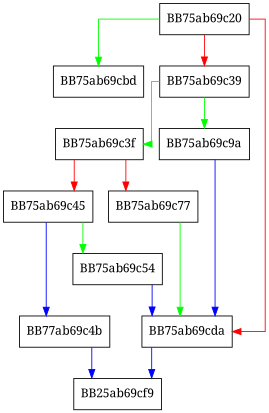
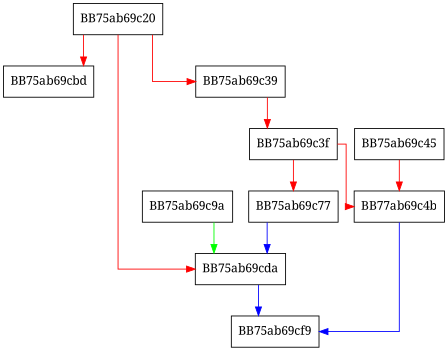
(110, 19) -> (84, 46)
(204, 108) -> none
(151, 109) -> (267, 108)
(74, 171) -> (346, 171)
(215, 233) -> (214, 233)
(46, 265) -> (399, 171)
(180, 265) -> (267, 233)
(118, 269) -> none
(118, 394) -> (275, 332)
